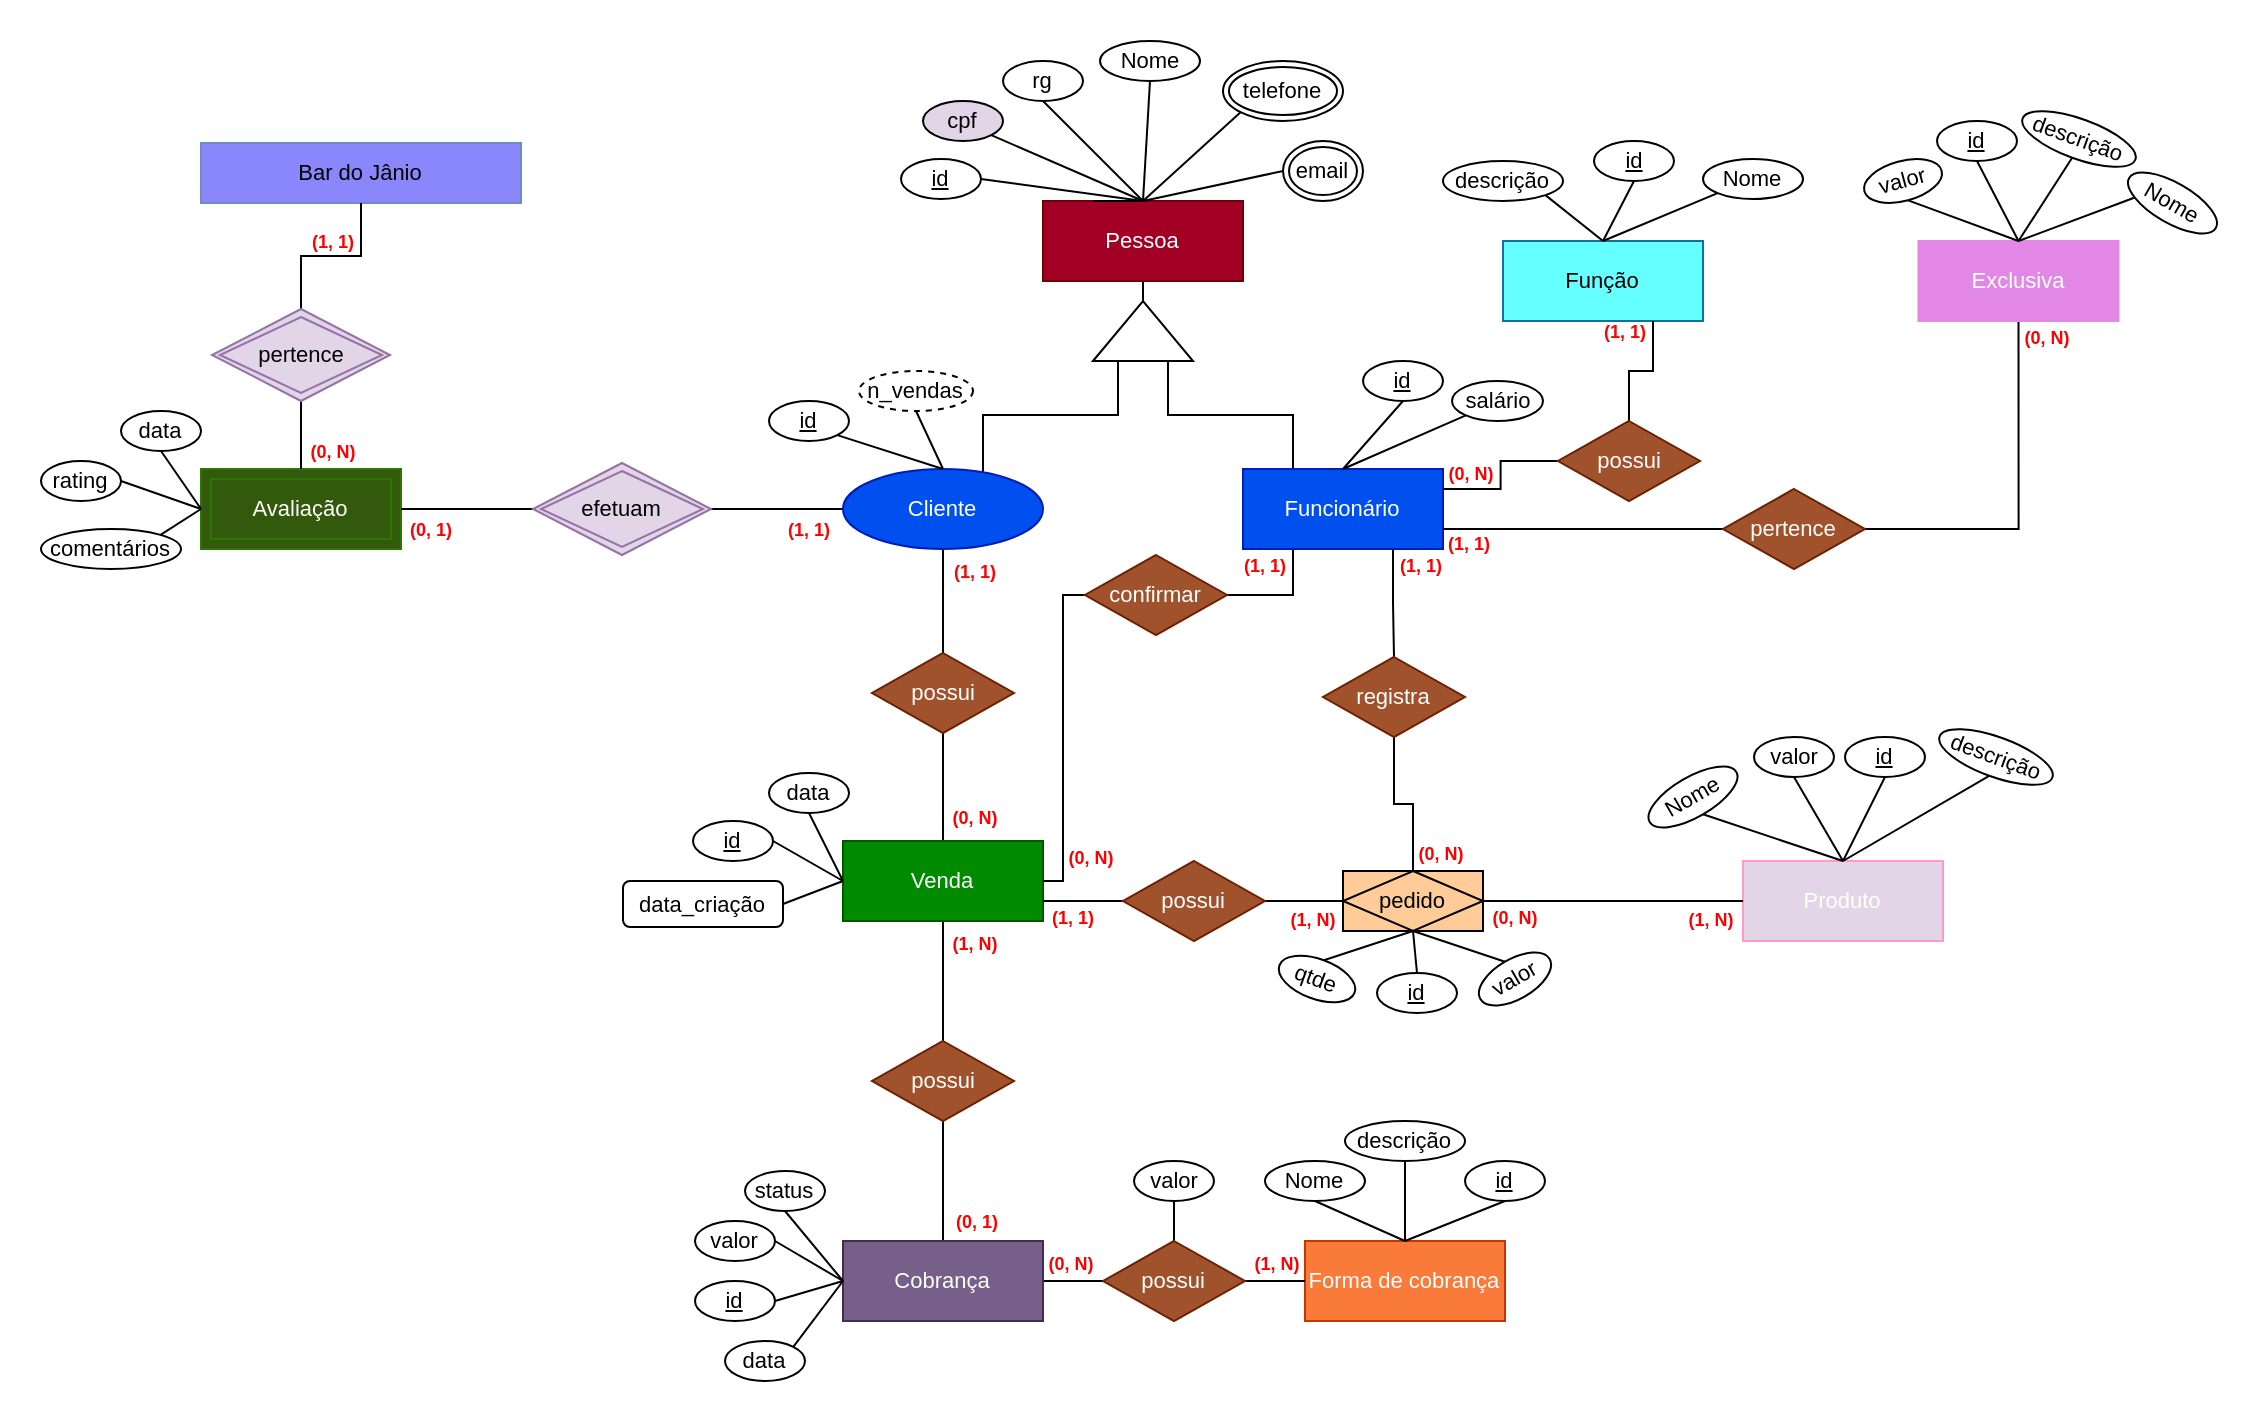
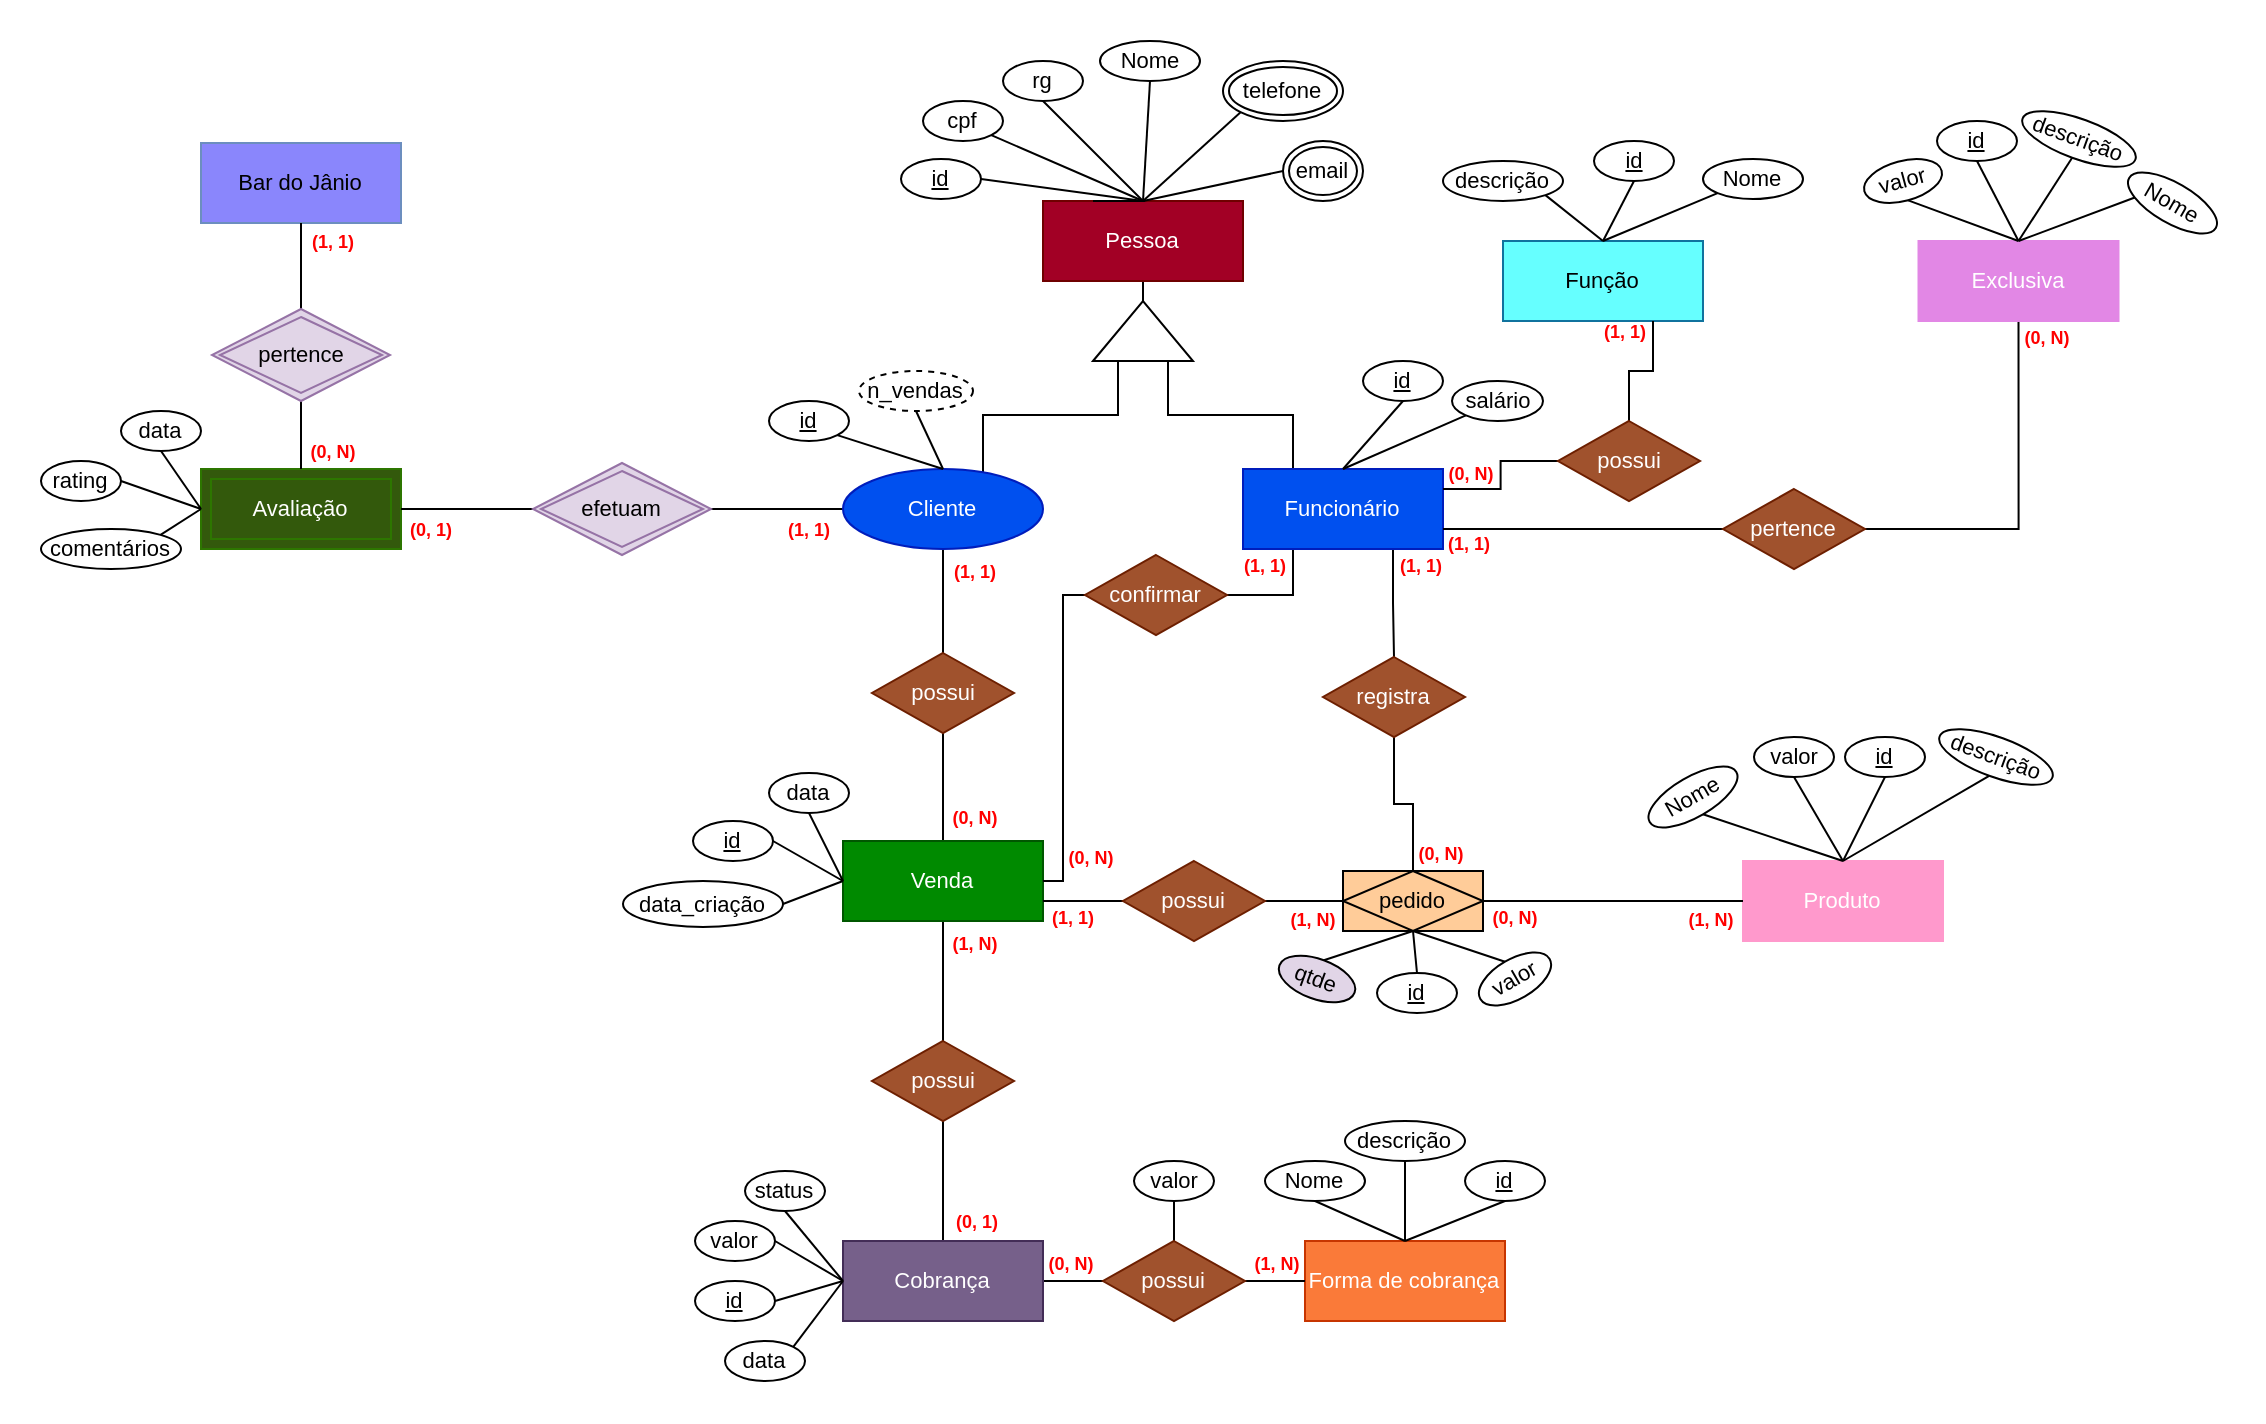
(963, 121) -> (963, 121)
(361, 173) -> (301, 183)
(1843, 901) -> (1843, 901)
(703, 904) -> (703, 904)
(1317, 979) -> (1317, 979)
